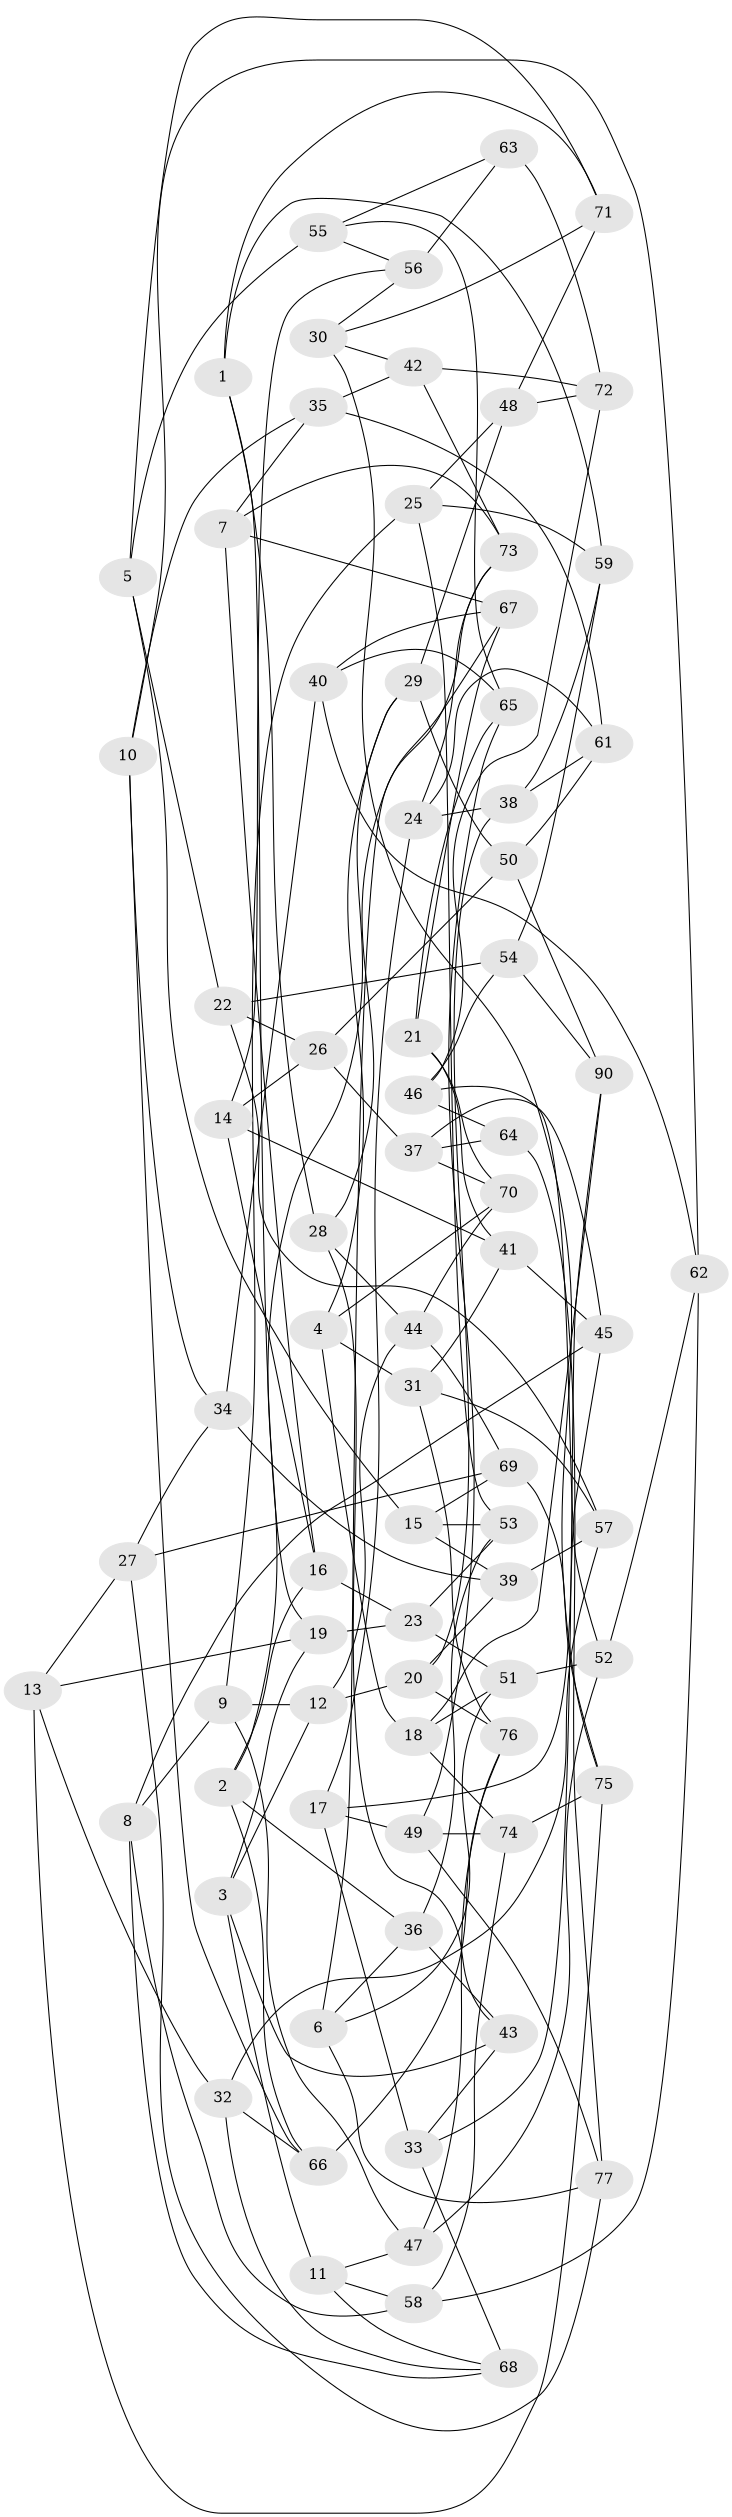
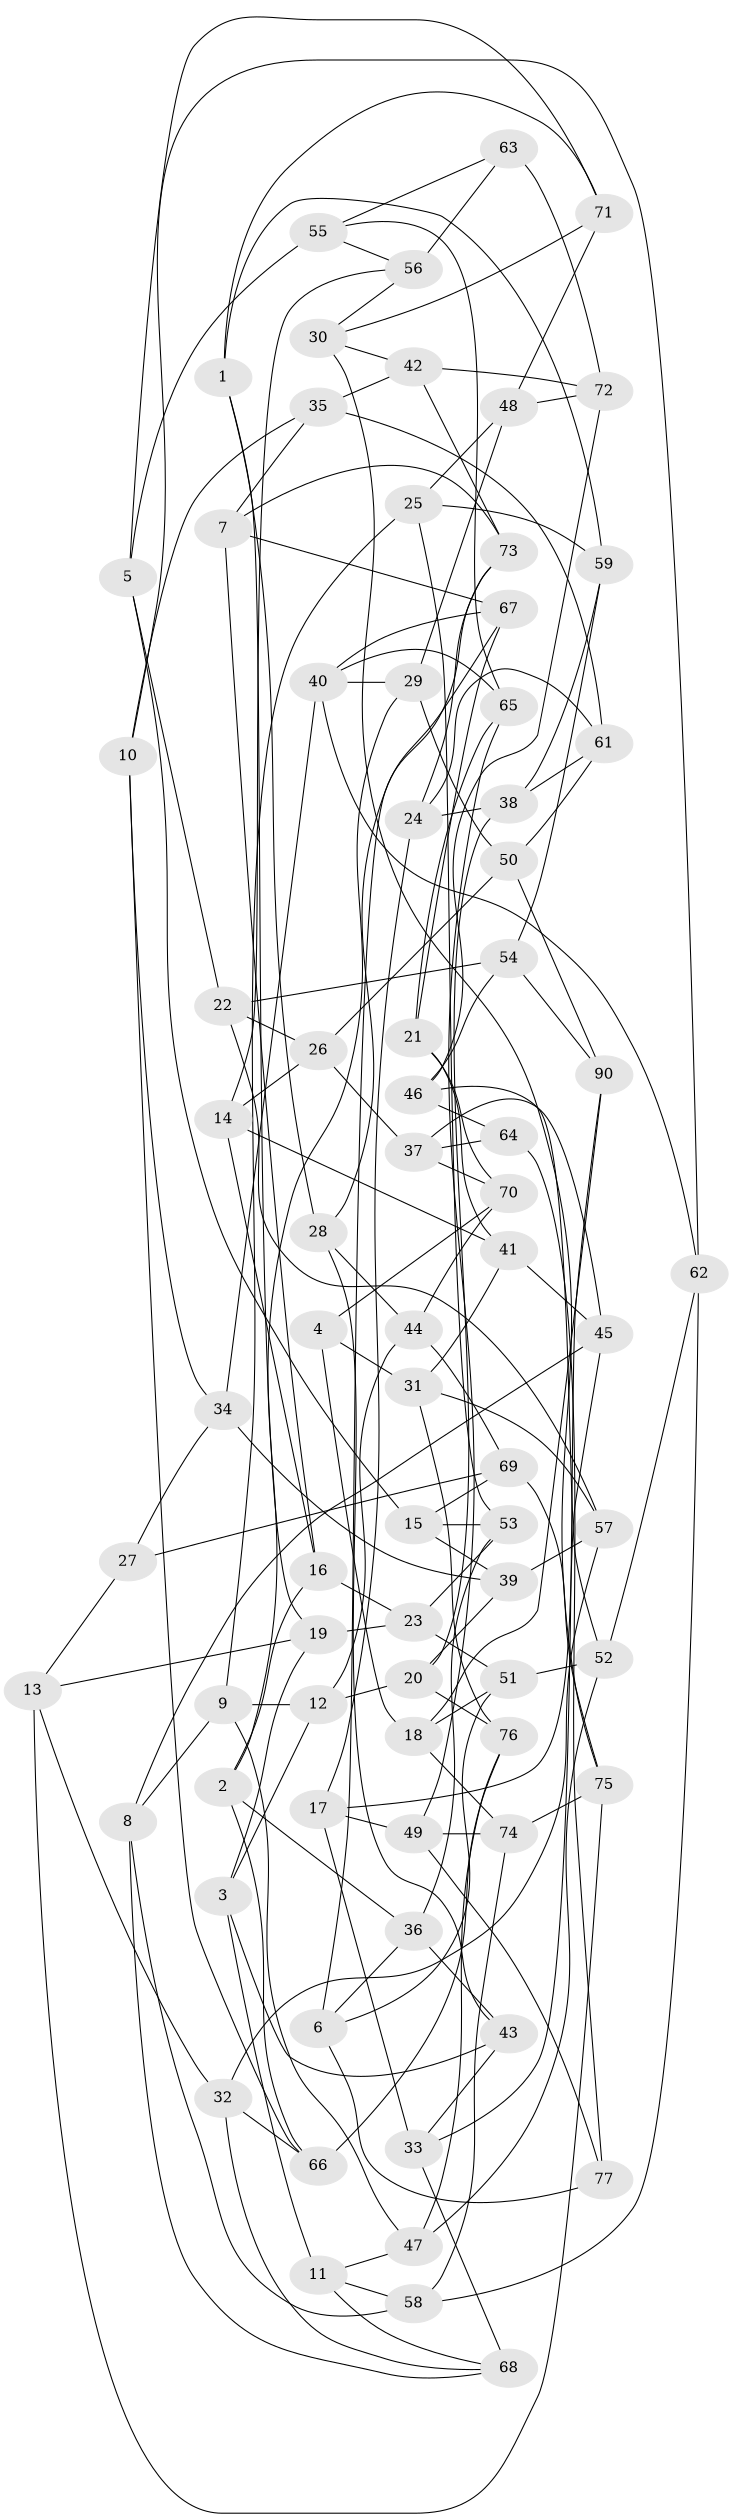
(352, 972) -> (370, 682)
(189, 2225) -> none
